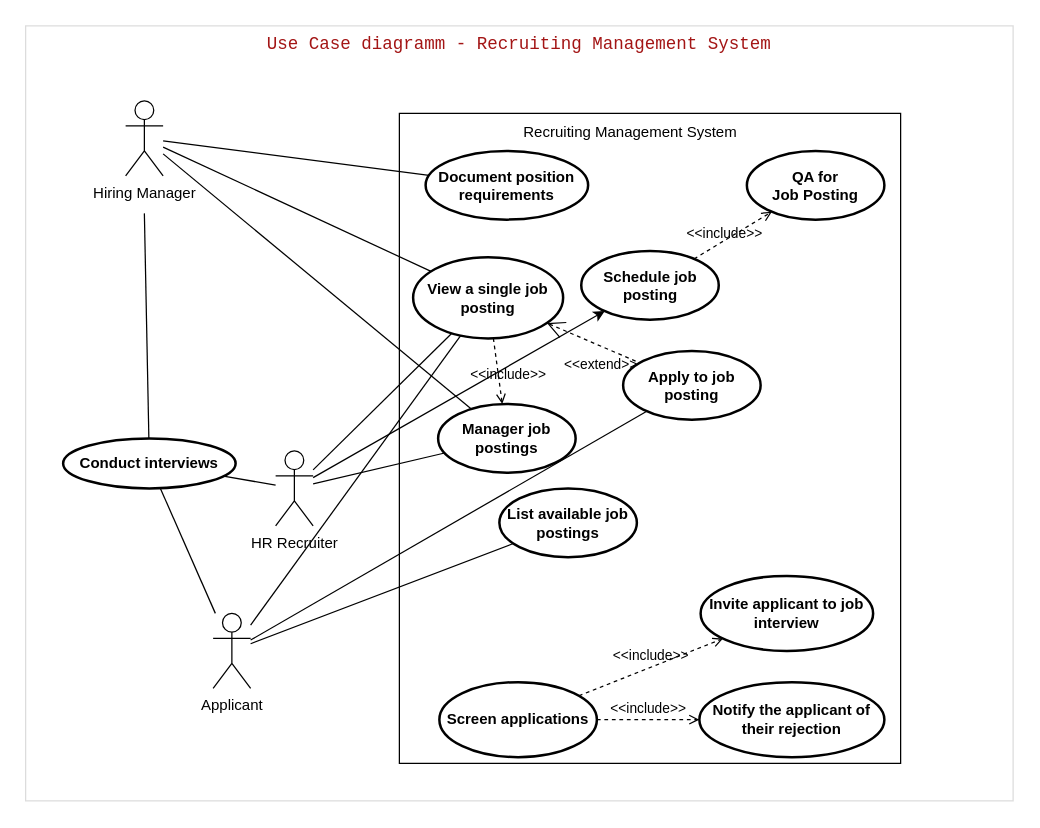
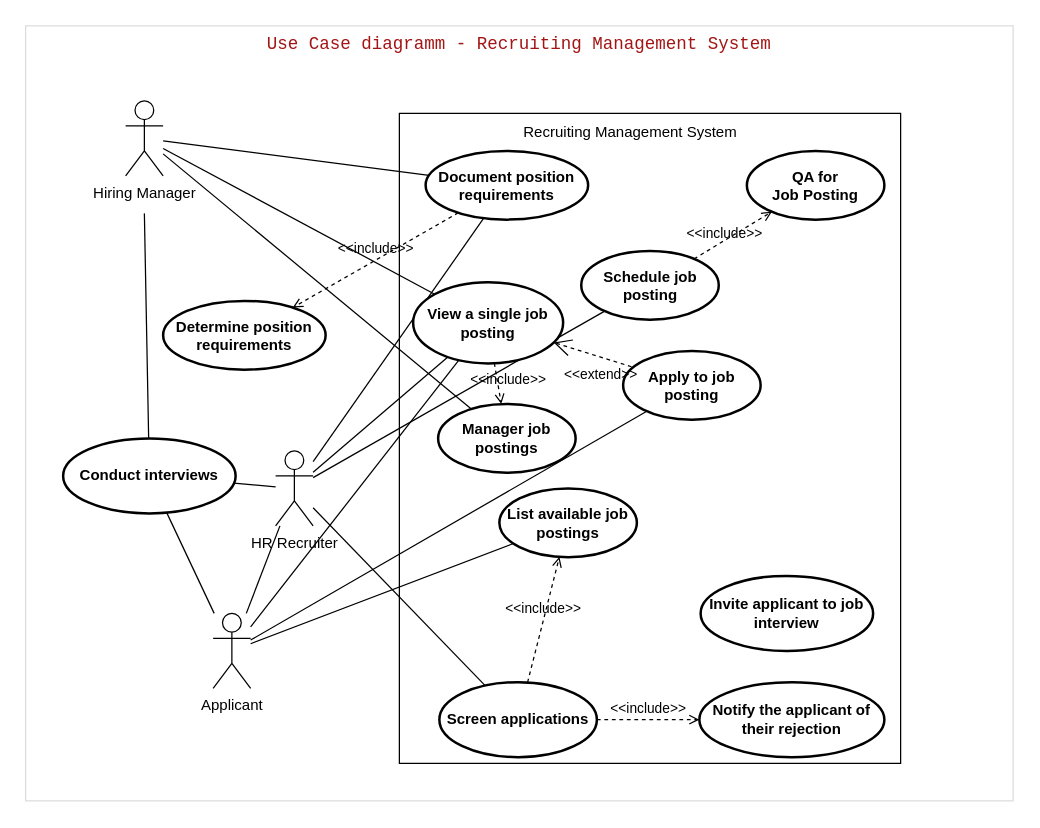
none -> (377, 259)
(488, 298) -> (488, 323)
(596, 316) -> (599, 314)
none -> (244, 335)
none -> (398, 340)
(409, 461) -> (263, 569)
(149, 463) -> (149, 476)
none -> (399, 596)
(650, 667) -> (543, 621)
